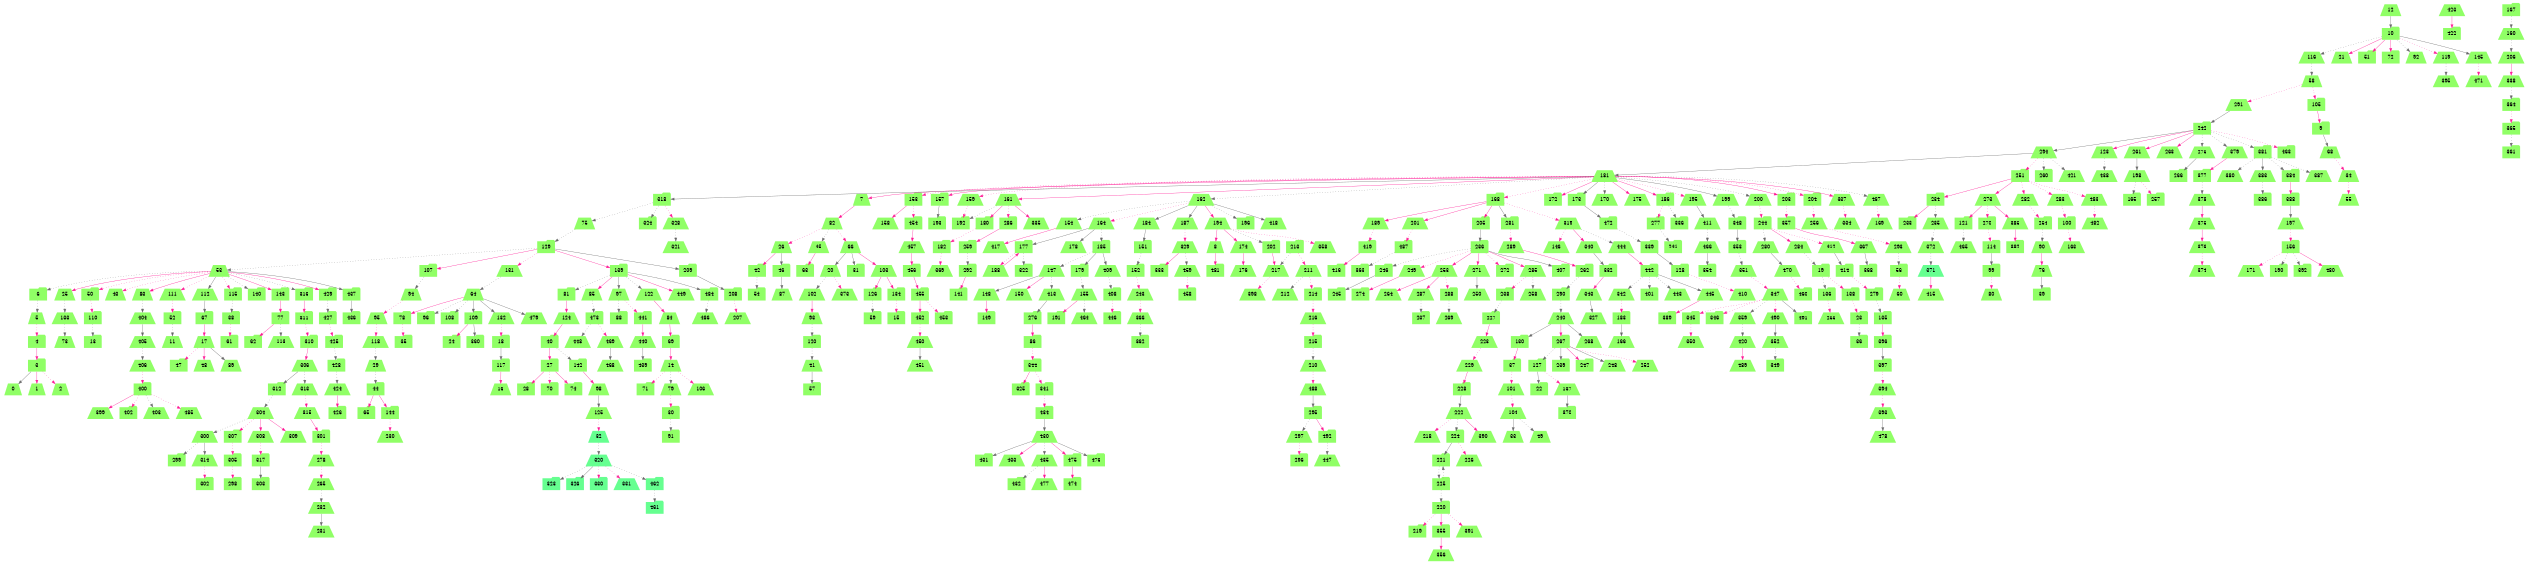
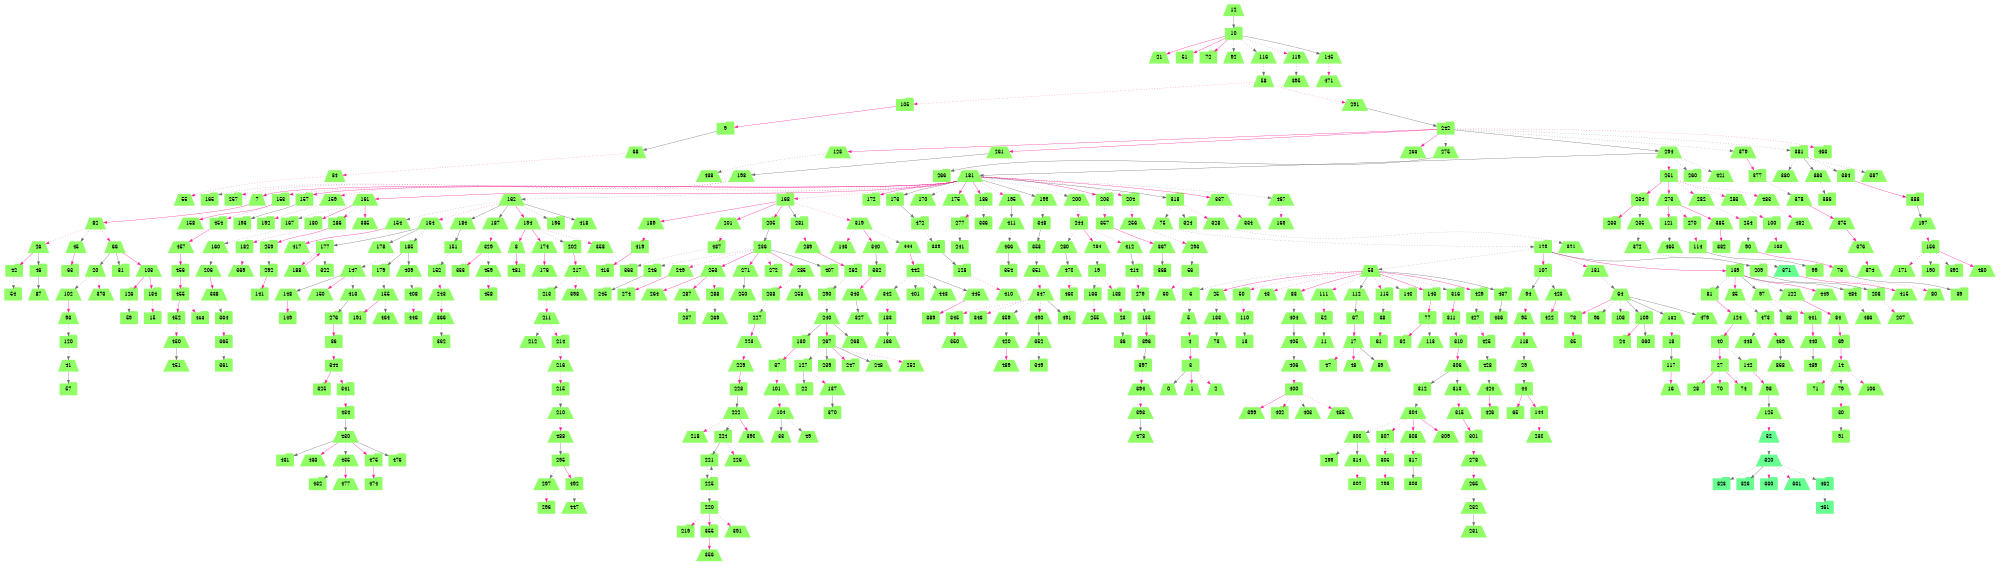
(985, 212) -> (327, 211)
(1286, 258) -> (563, 282)
(421, 281) -> (1537, 281)
none -> (1550, 281)
(610, 366) -> (1780, 366)
